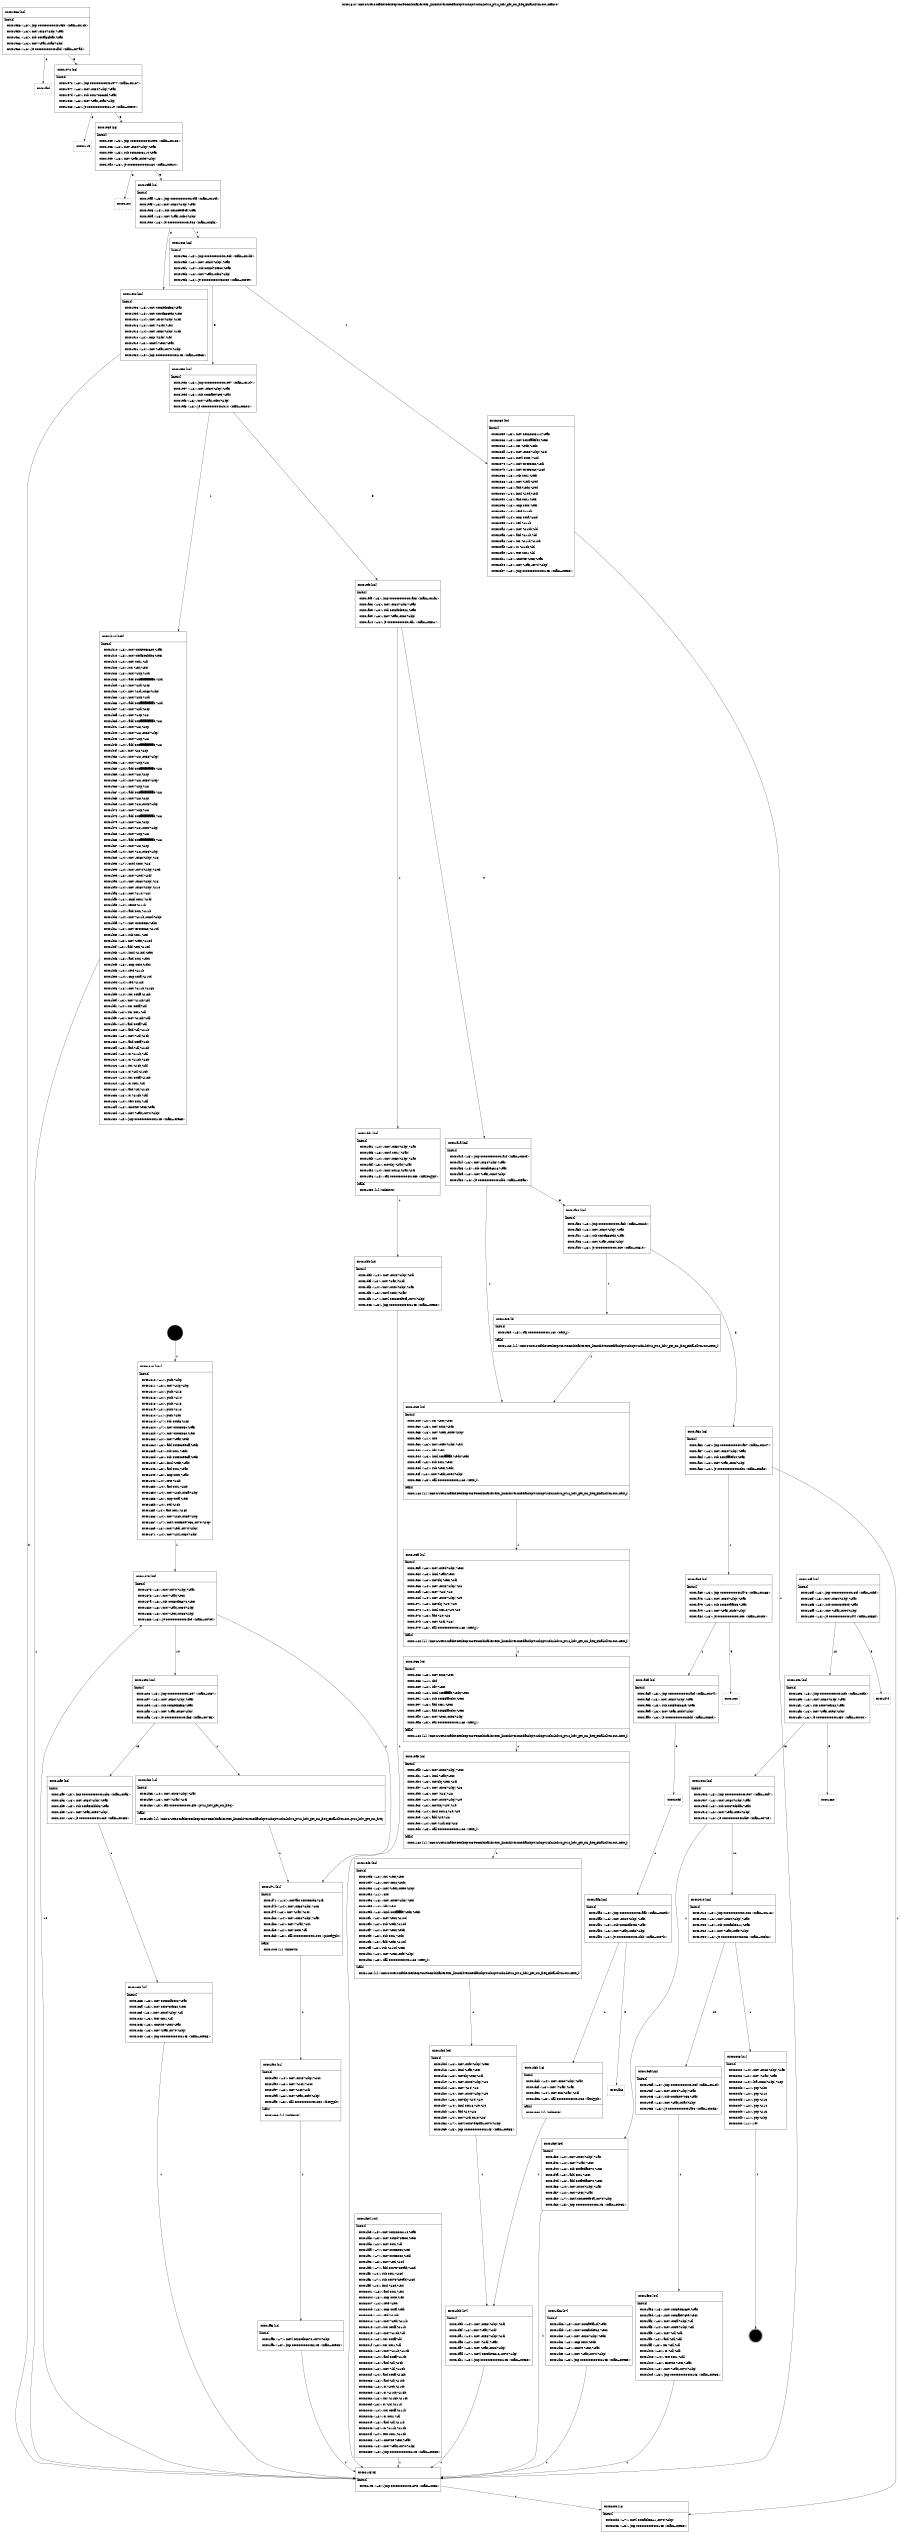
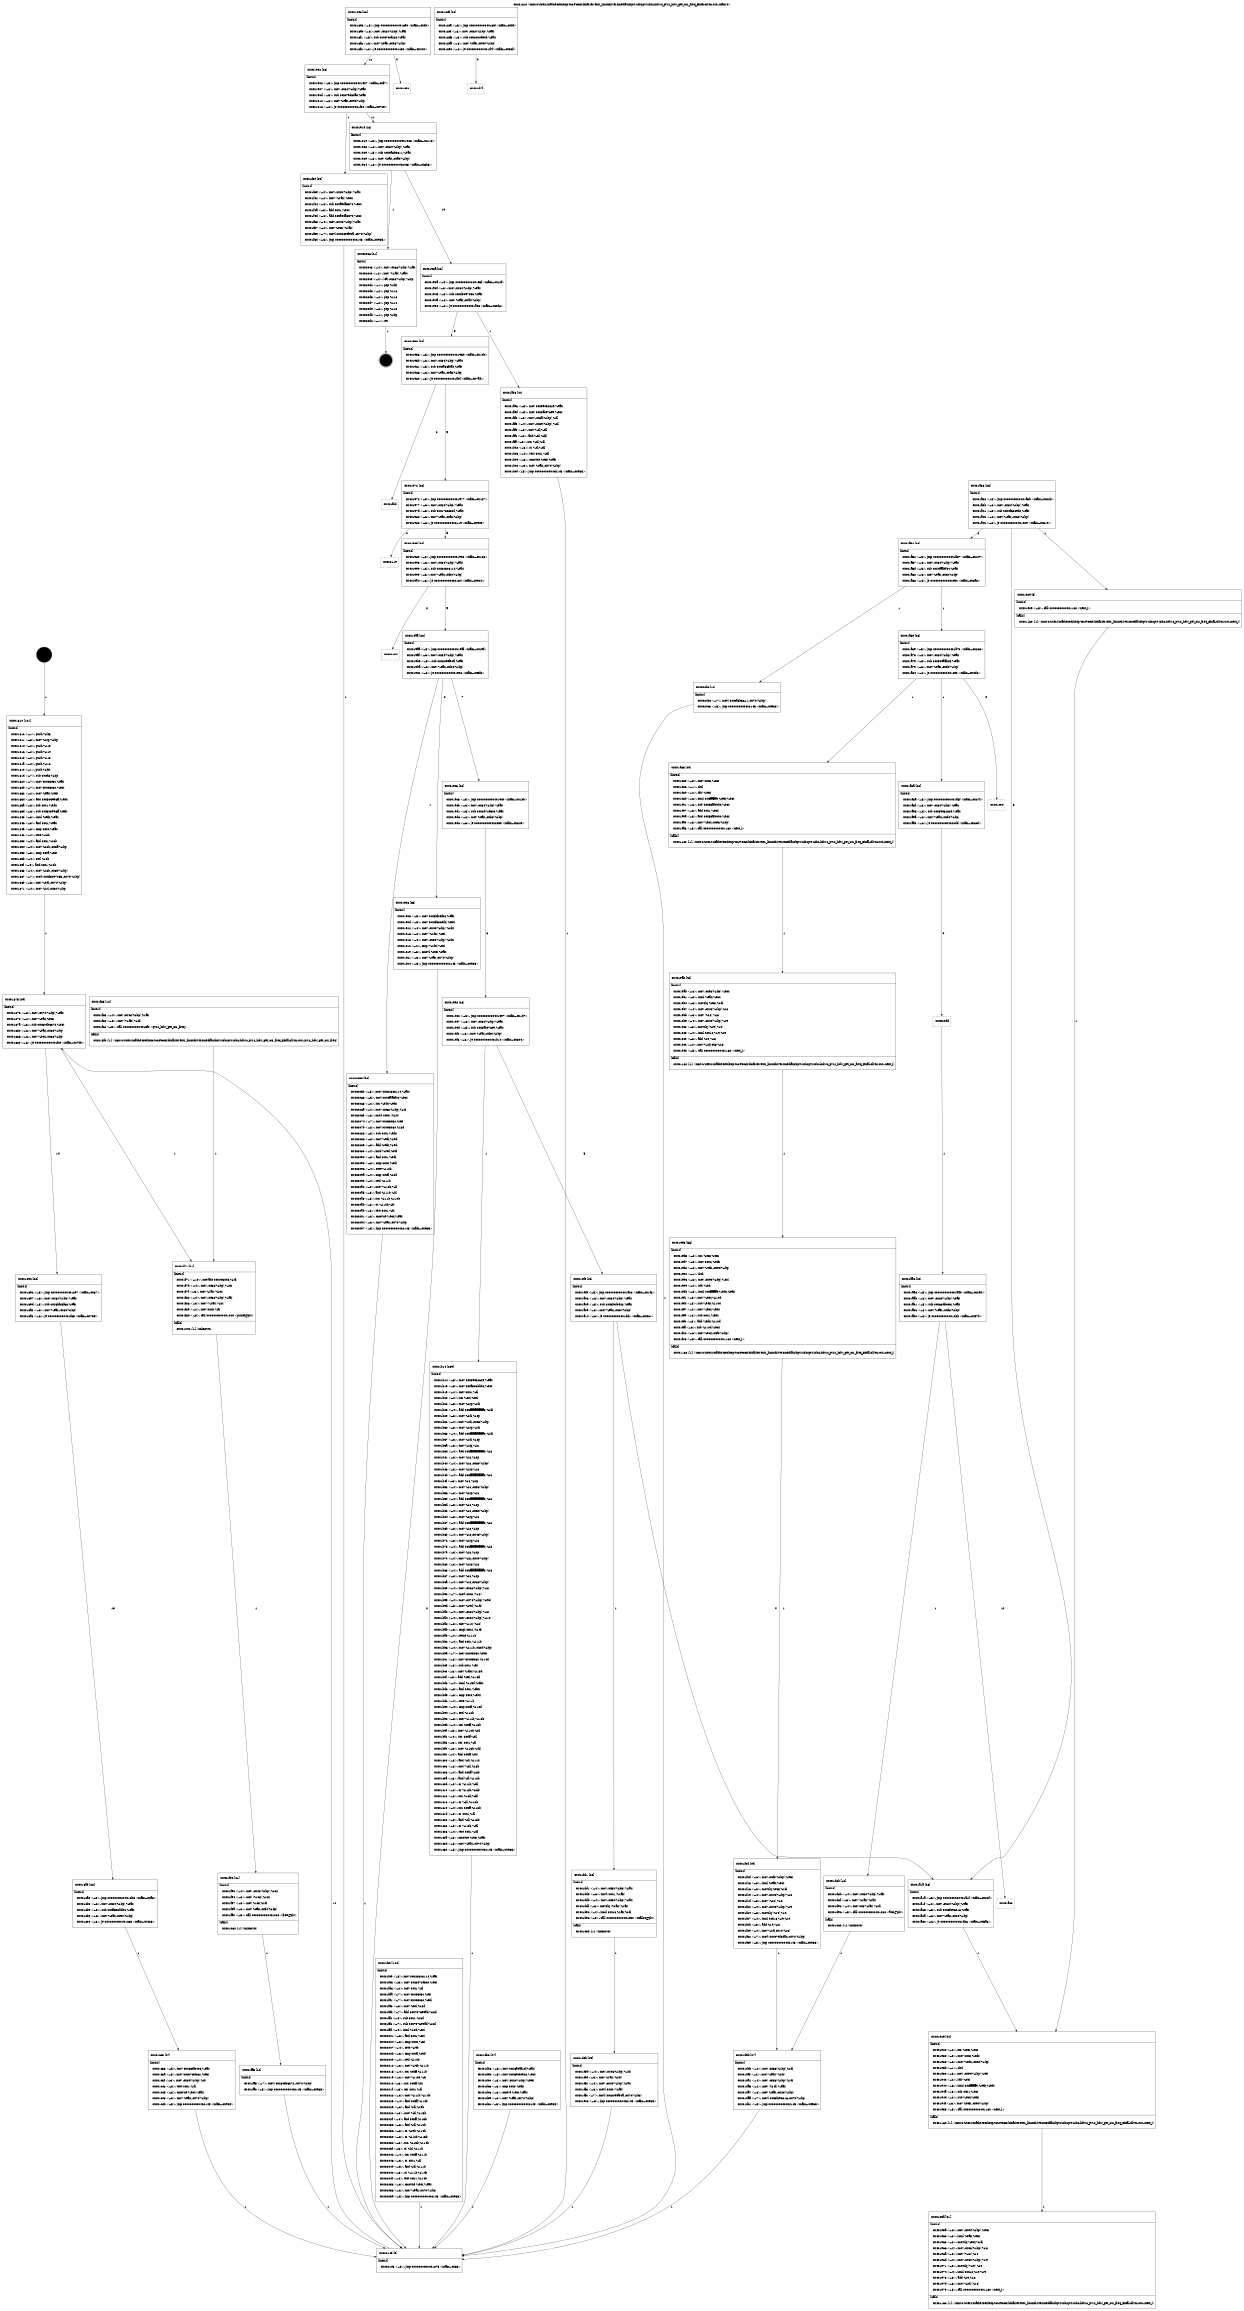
none -> (454, 323)
(365, 374) -> (396, 873)
(547, 1195) -> (1012, 1223)
(833, 1648) -> none
(516, 1651) -> (872, 720)
(217, 1748) -> none
(625, 2012) -> (1002, 1609)
(520, 2498) -> (663, 1545)
